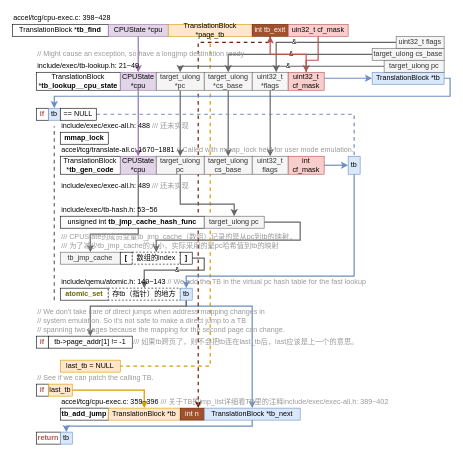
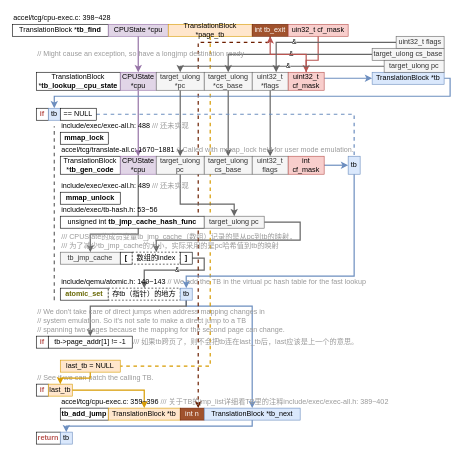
(93, 66) -> none
none -> (90, 198)
none -> (78, 378)
